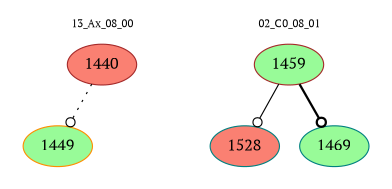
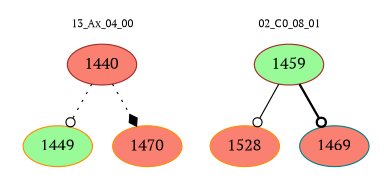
(103, 24) -> (103, 24)
none -> (147, 146)
(245, 146) -> (245, 146)
(334, 146) -> (334, 146)
